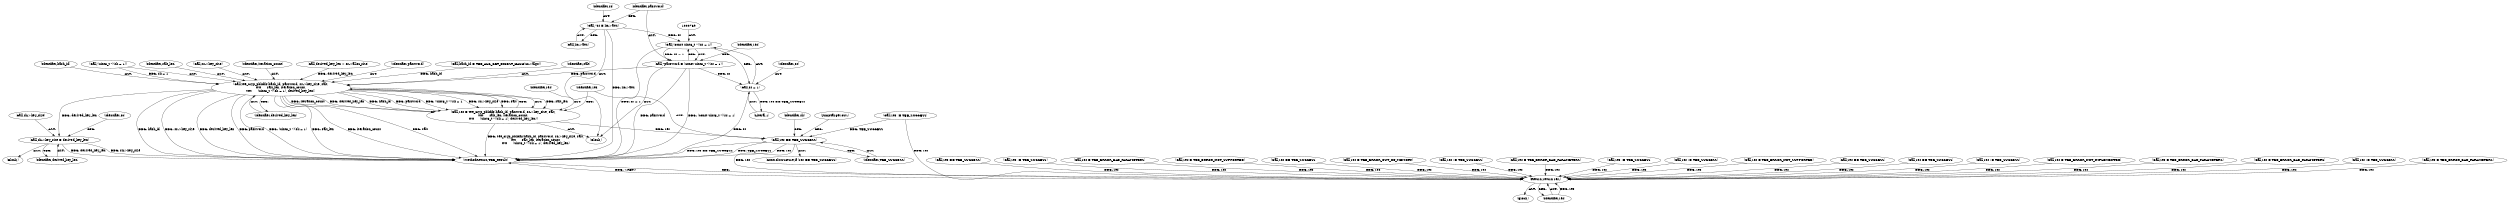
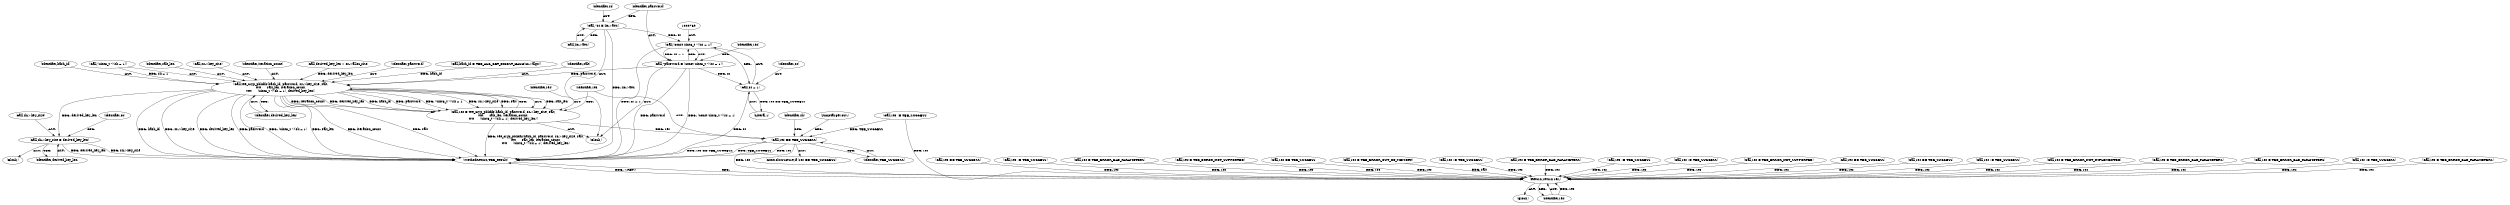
(1479, 170) -> (1479, 170)
